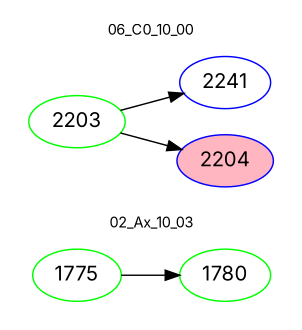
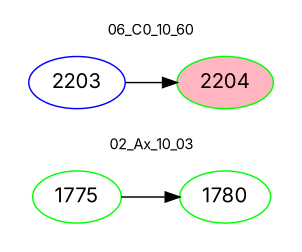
(151, 31) -> (151, 31)
(225, 83) -> none
(77, 122) -> (77, 83)
(225, 161) -> (225, 83)
